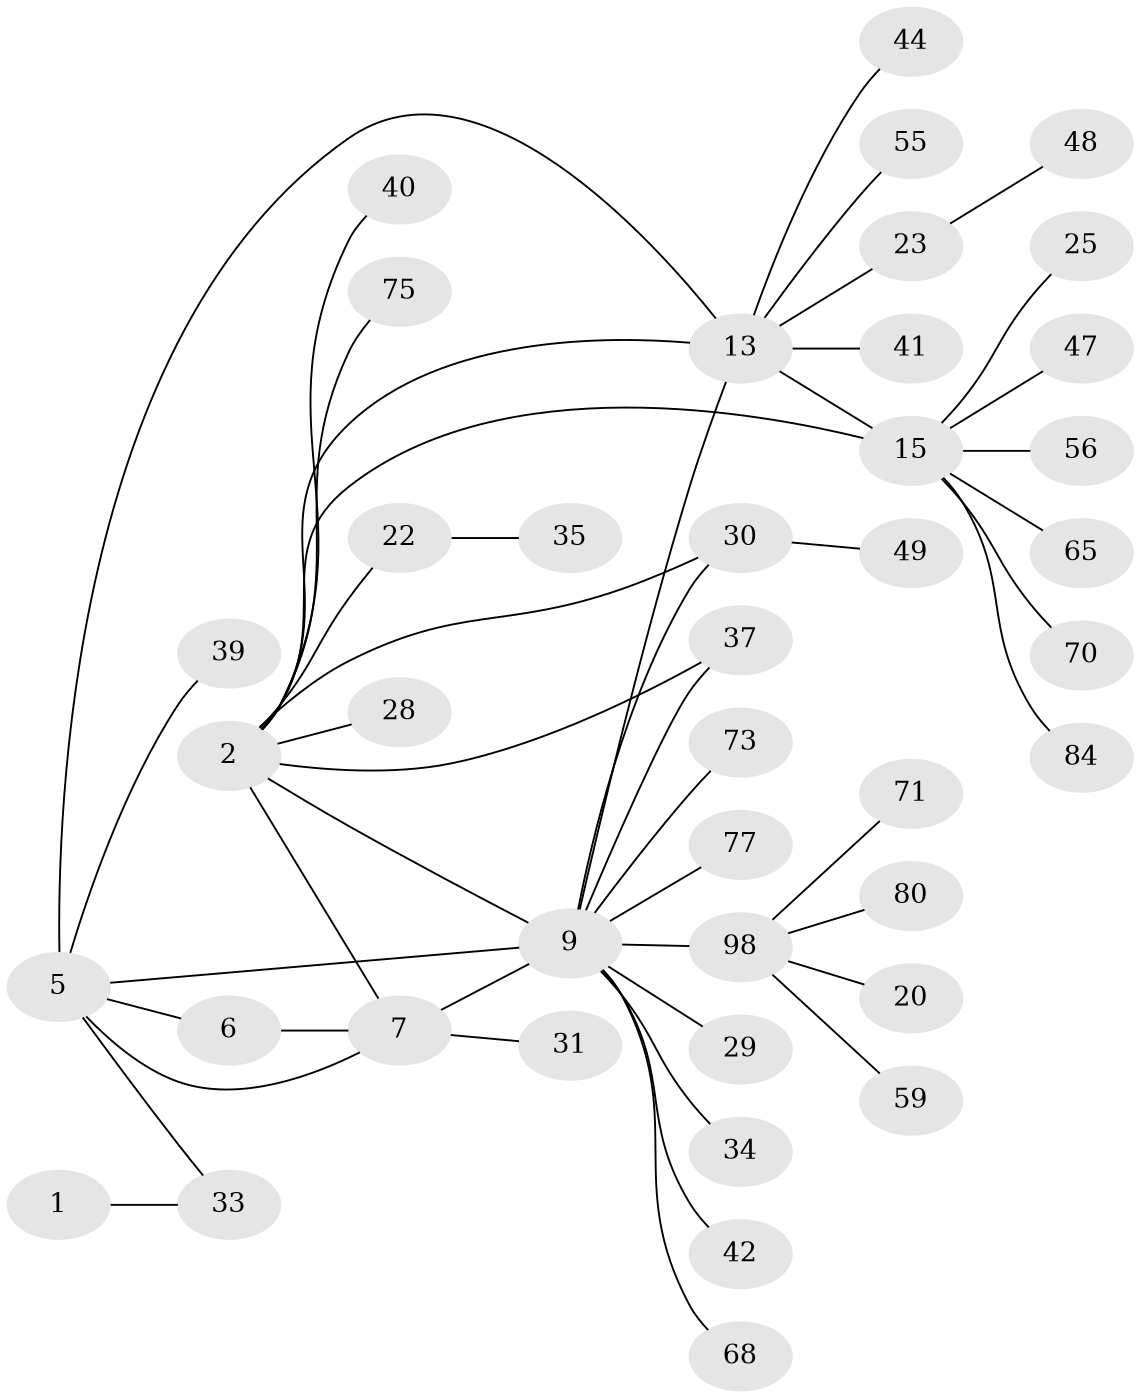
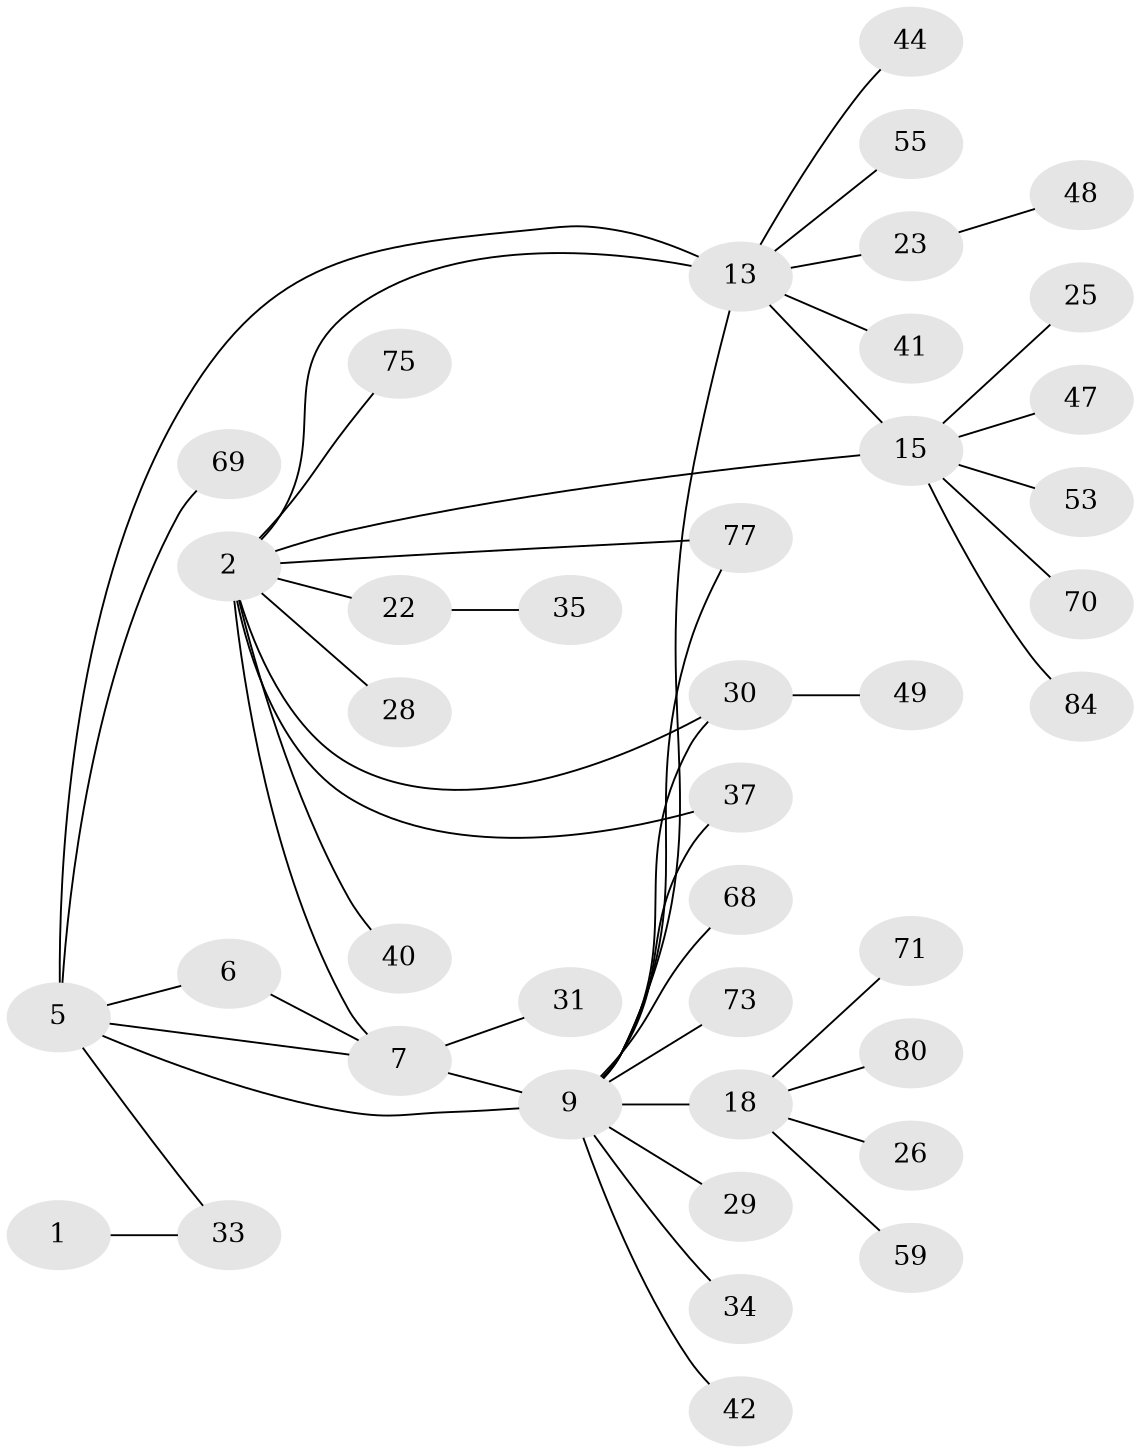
(1082, 451) -> (1082, 502)
(1082, 553) -> none
(229, 654) -> (229, 464)
(397, 853) -> (485, 551)
(741, 947) -> (741, 1104)
(911, 998) -> (911, 1156)
